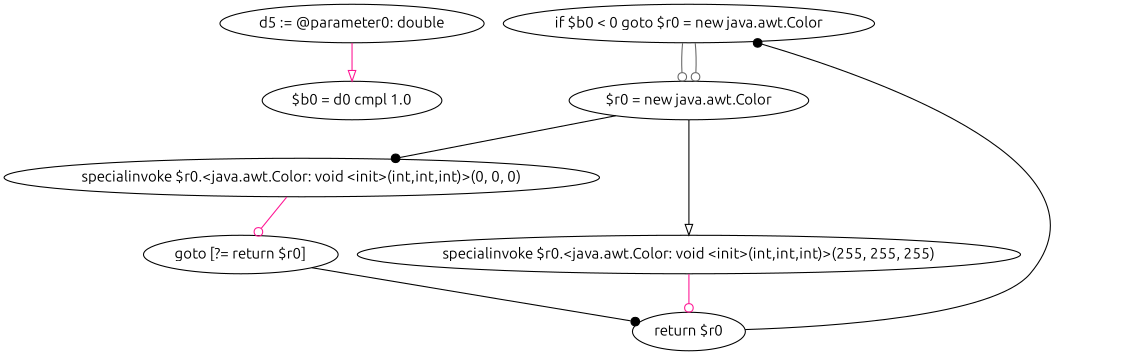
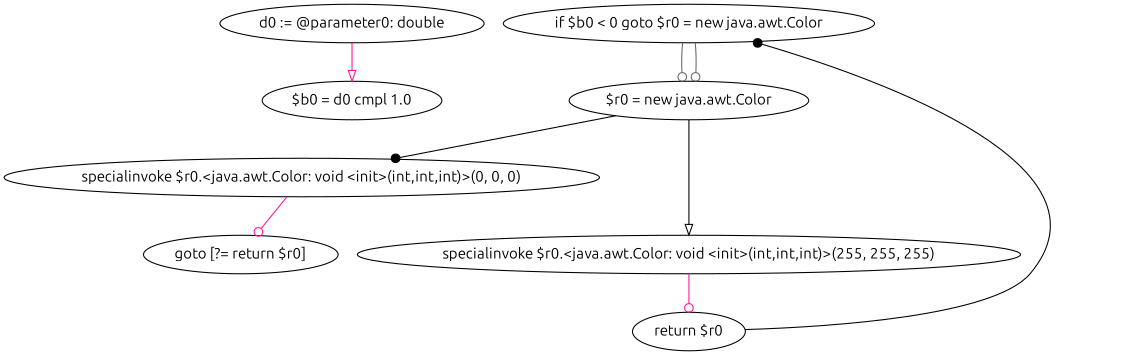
(352, 24) -> (352, 24)
(471, 294) -> none
